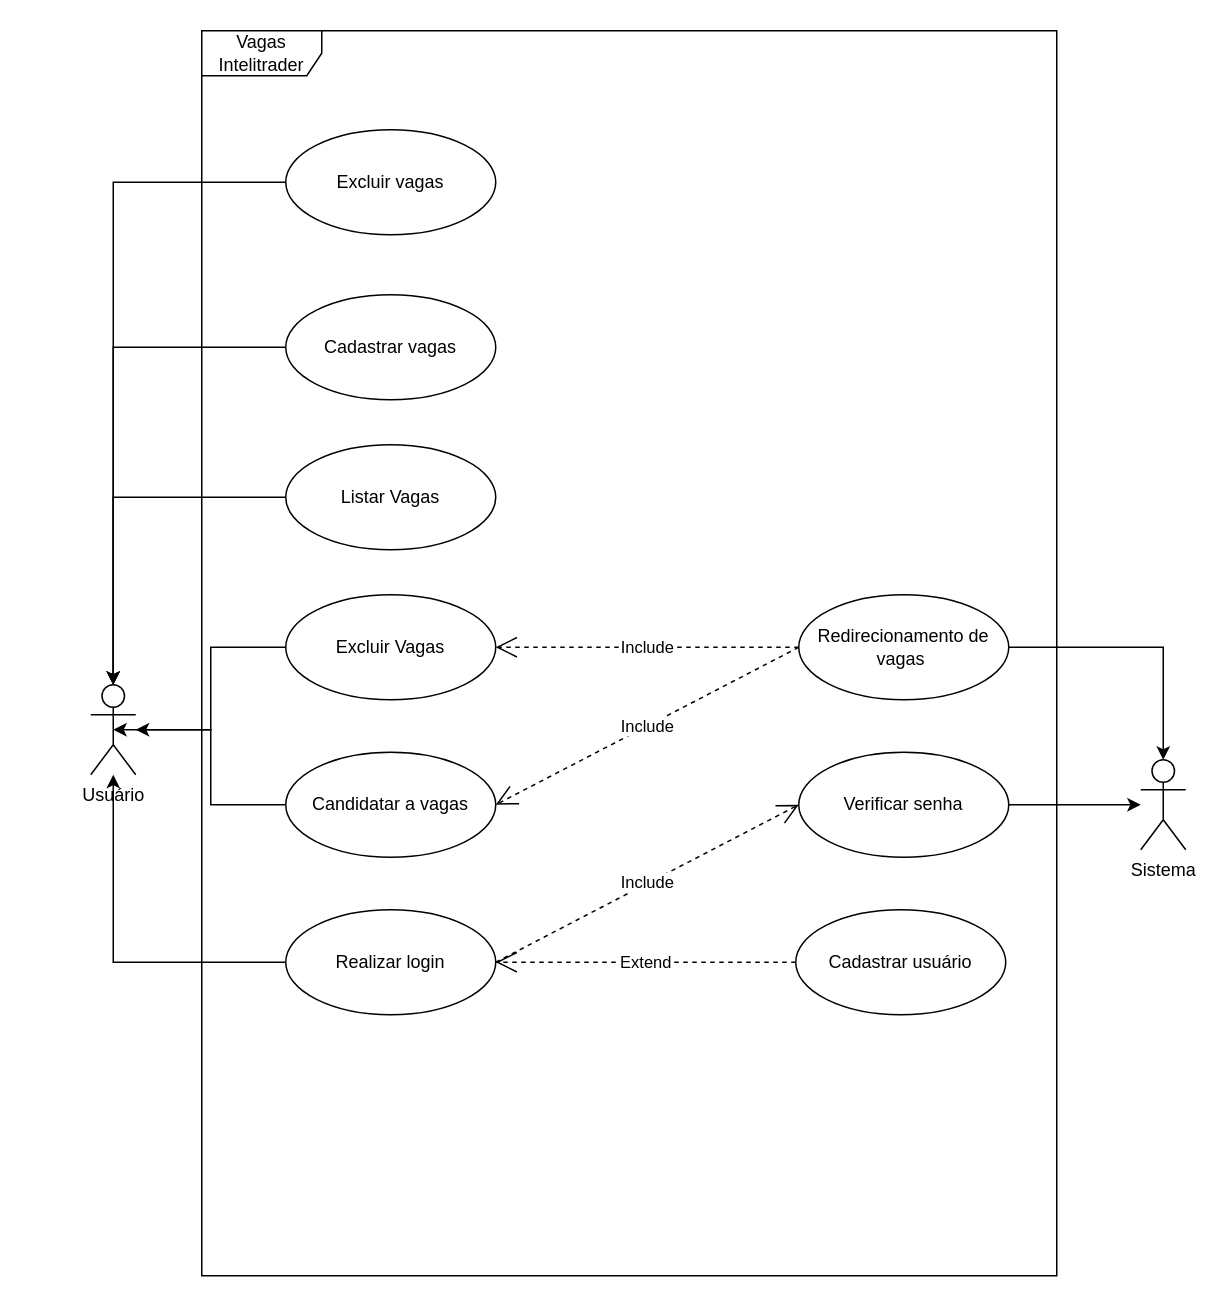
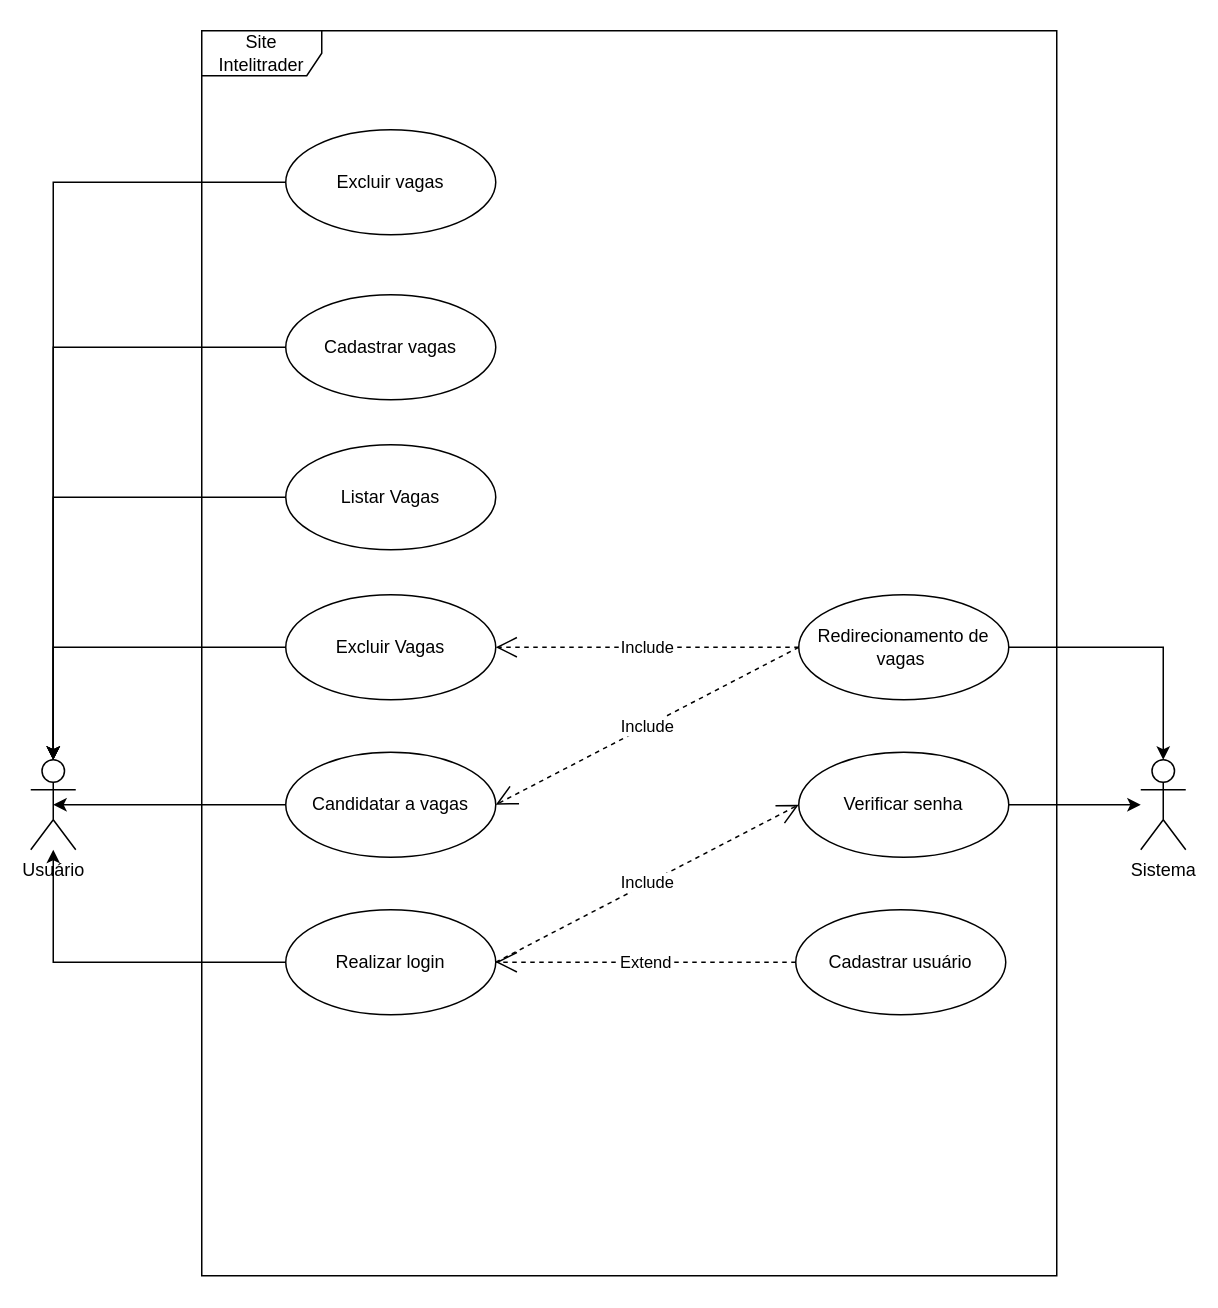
(262, 53) -> (262, 53)
(113, 730) -> (53, 805)
